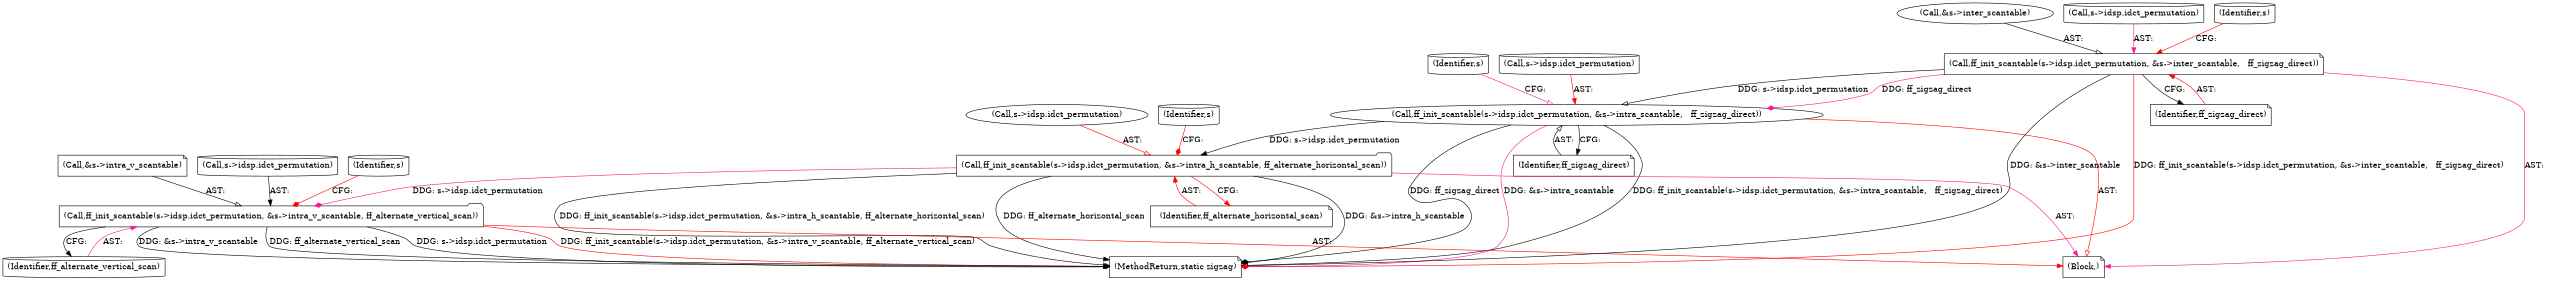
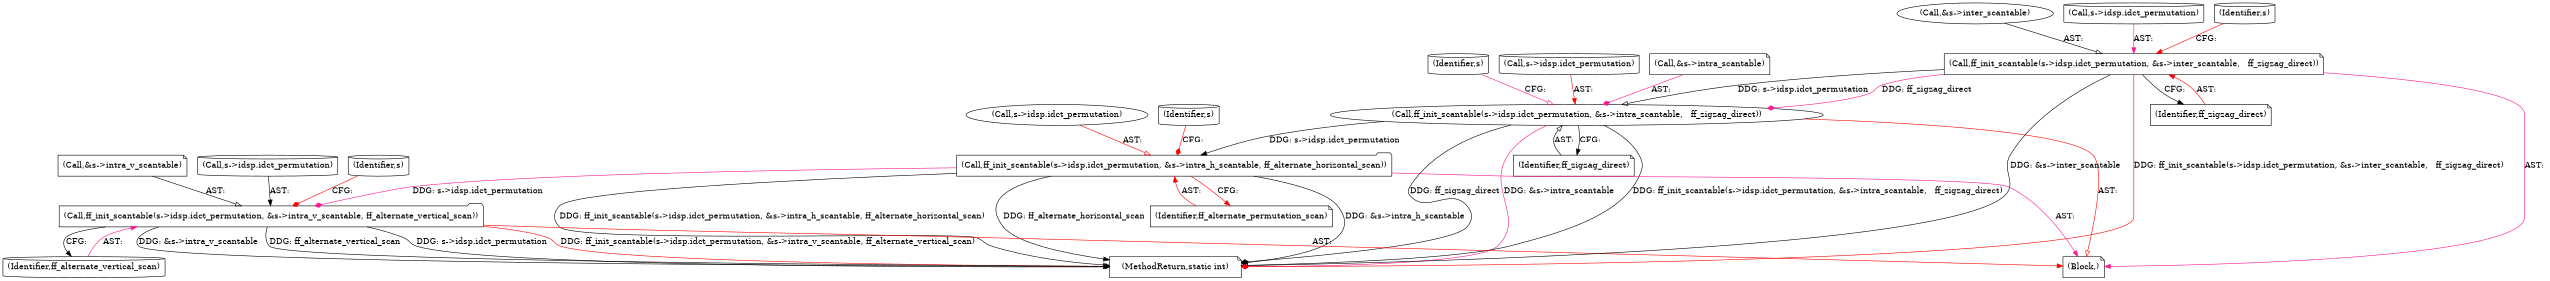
none -> (1710, 64)
(1241, 216) -> (1241, 216)
(1175, 267) -> (1175, 267)
